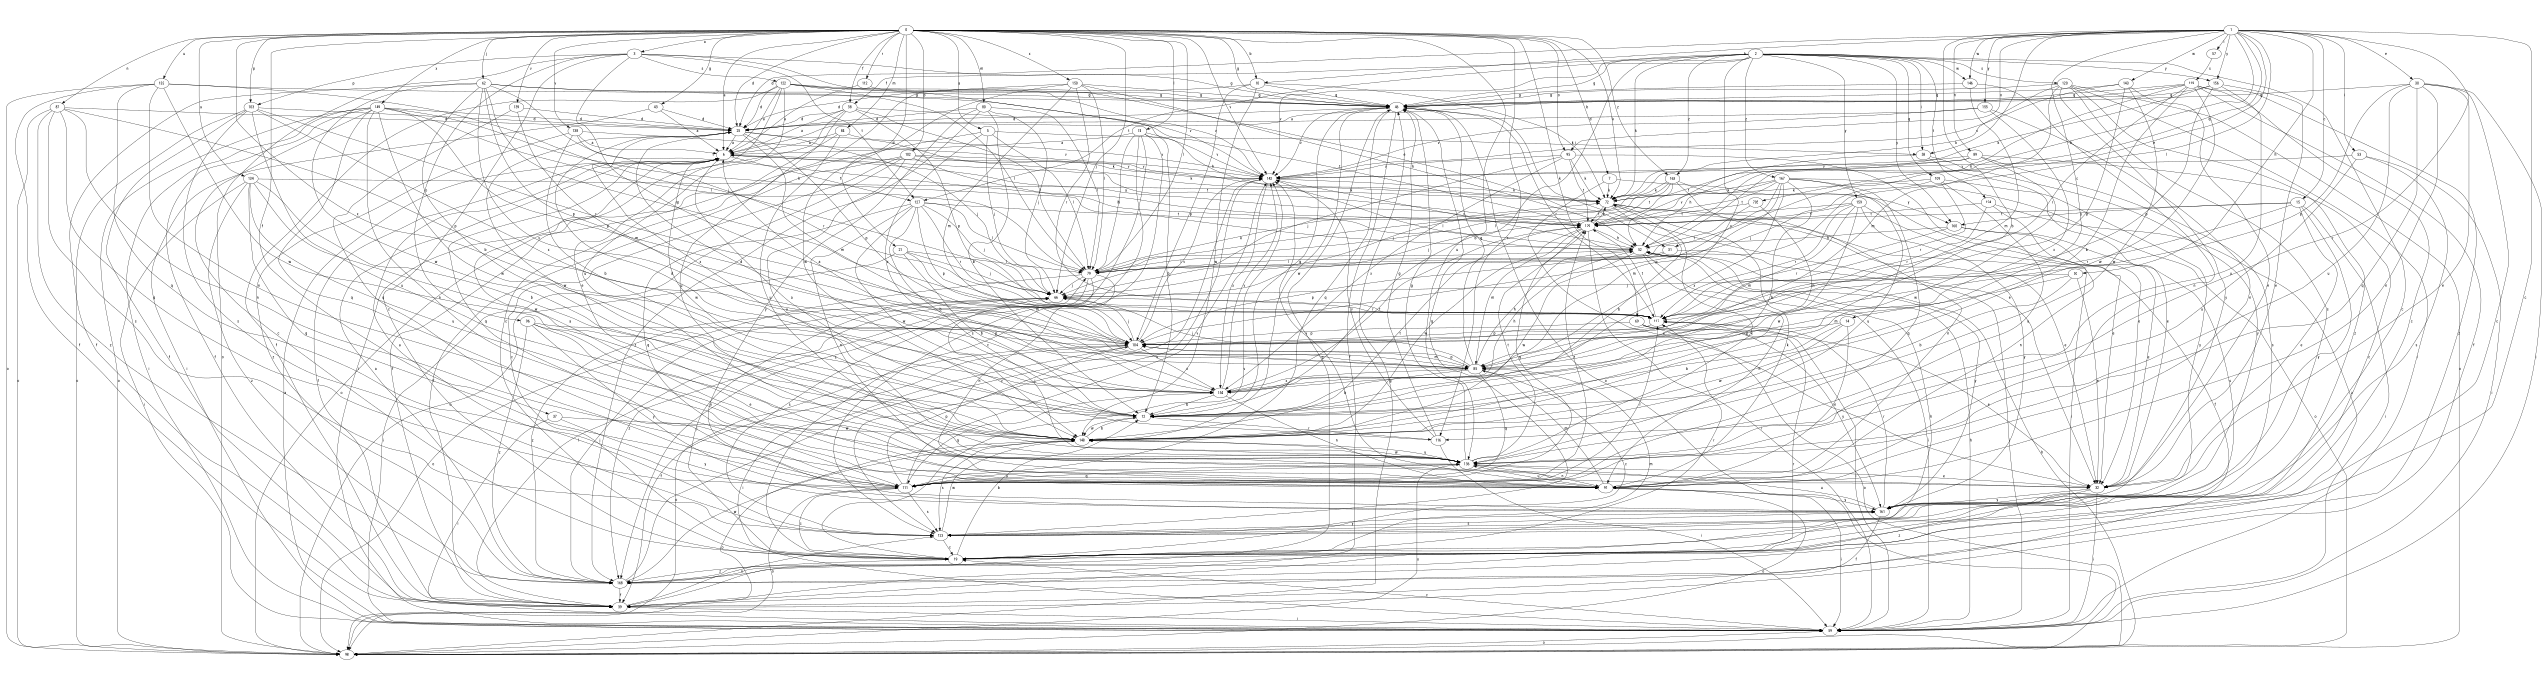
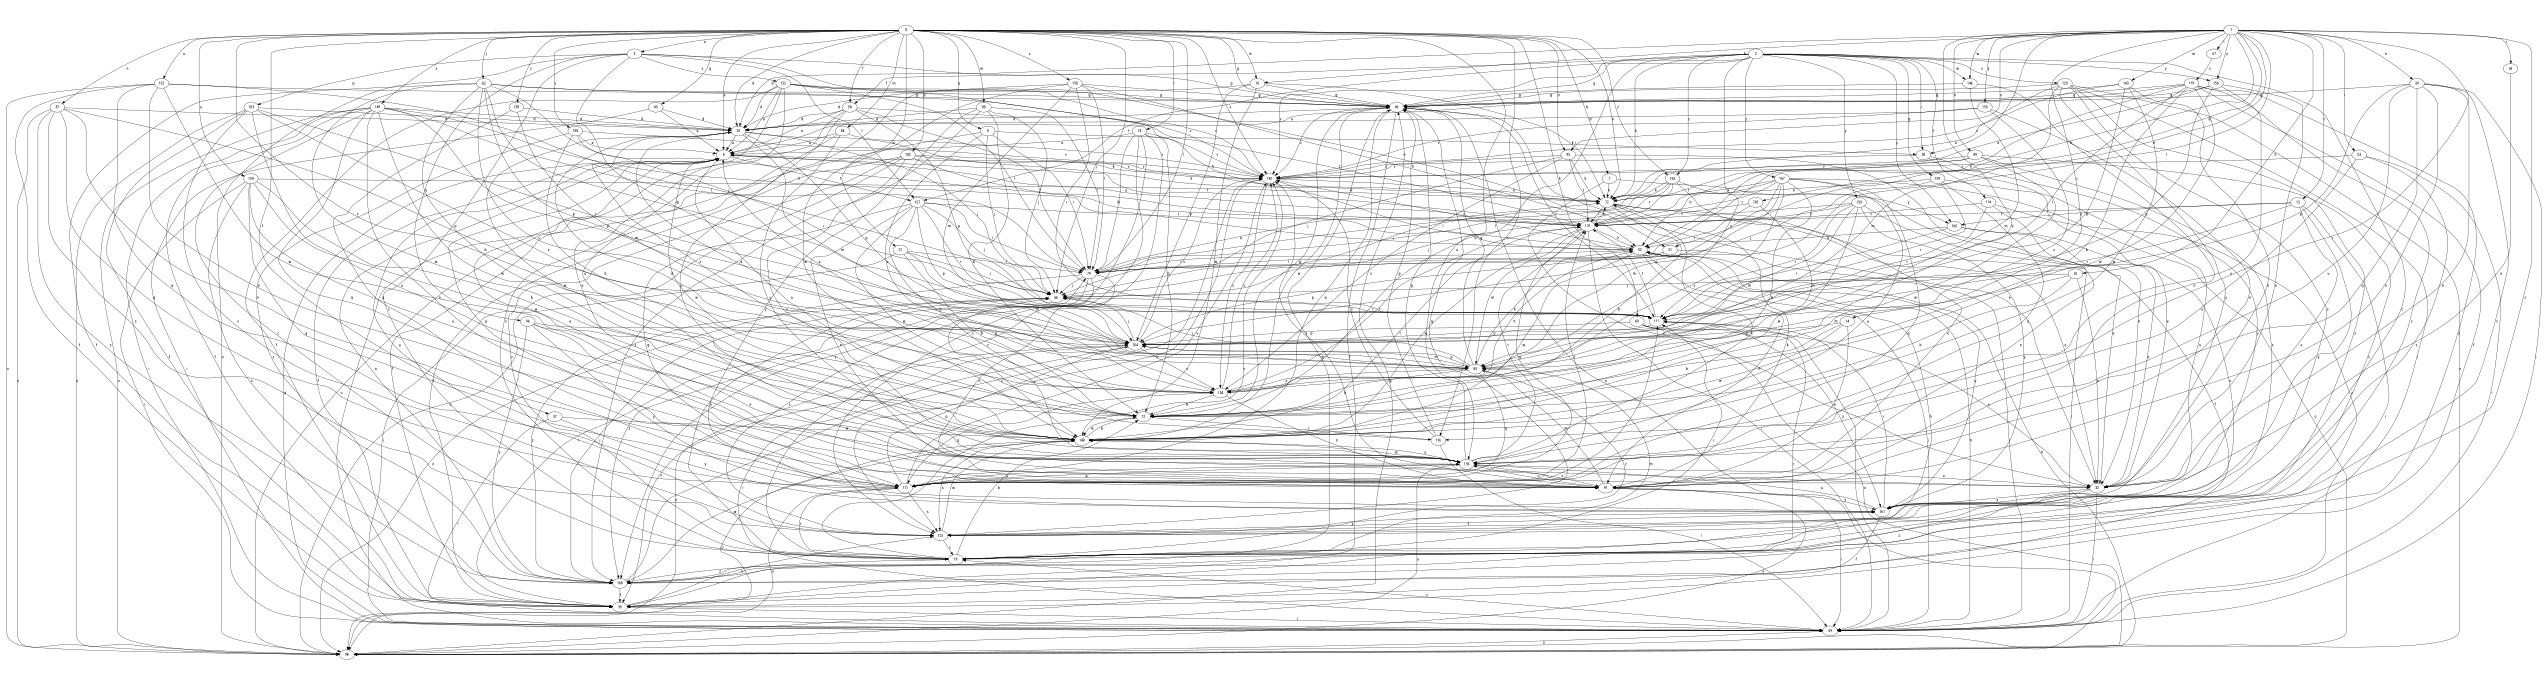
(551, 31) -> none
none -> (2511, 69)
(865, 83) -> none
(1788, 164) -> (1597, 160)
